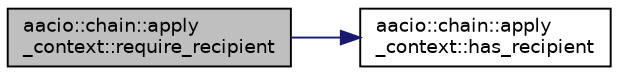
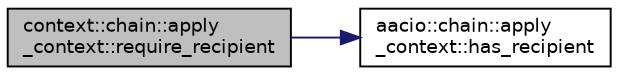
(149, 38) -> (149, 38)
